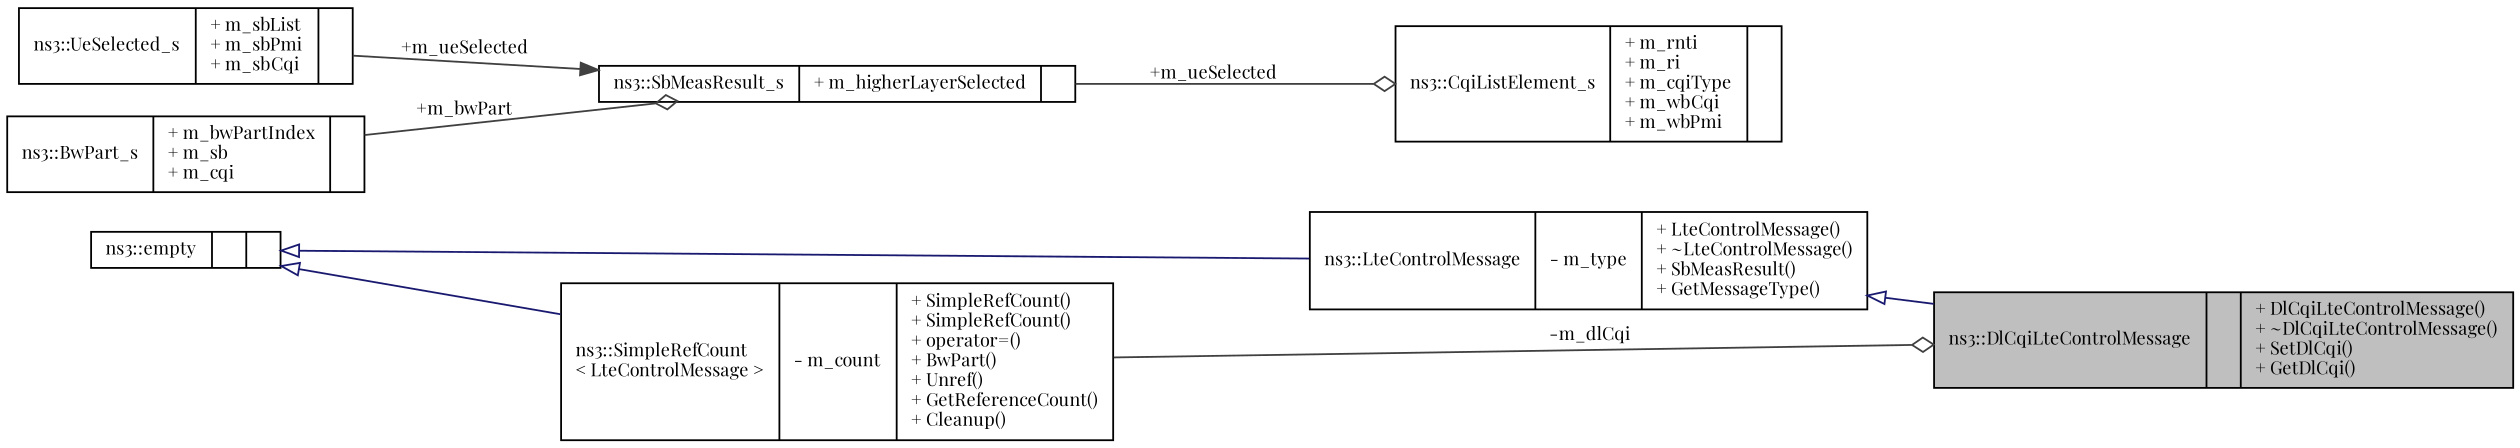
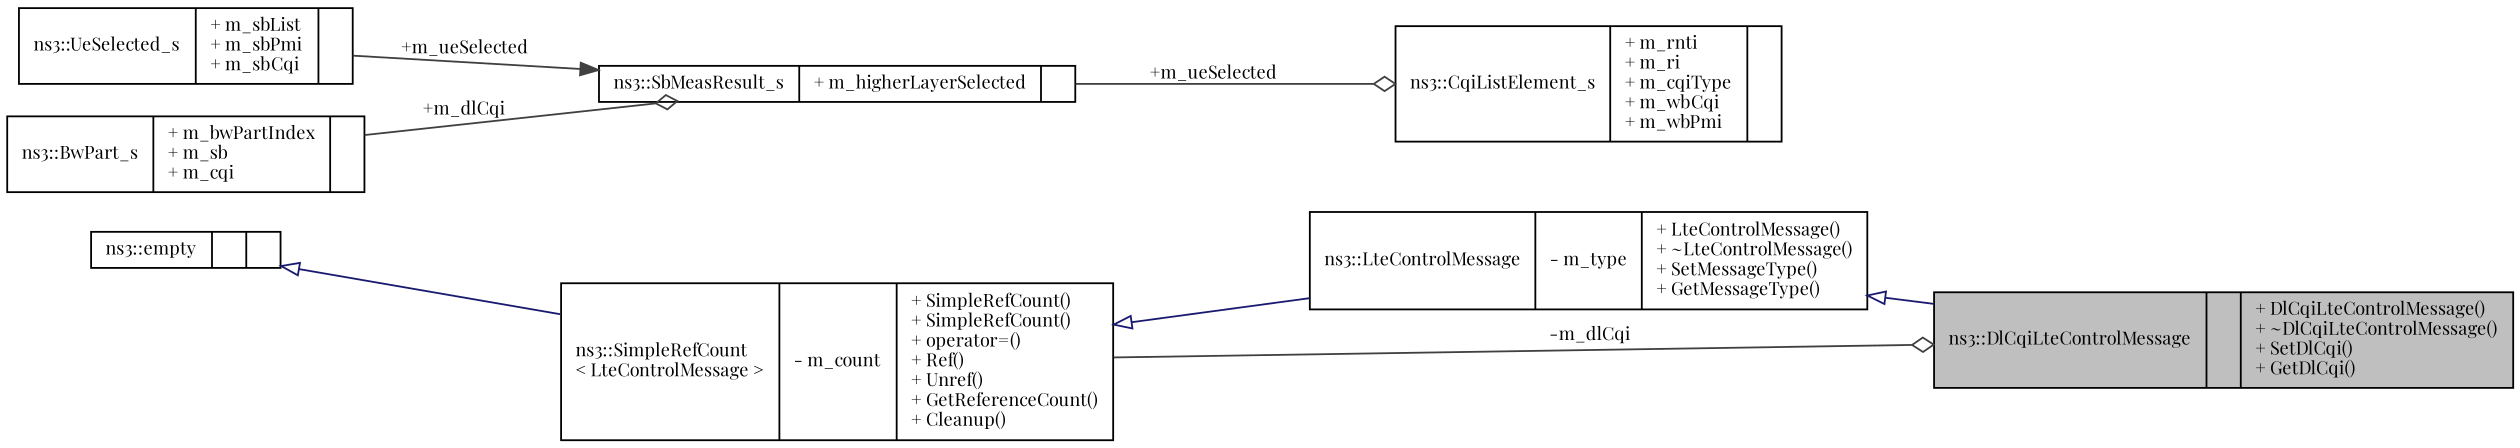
(463, 110) -> (463, 110)
(804, 255) -> (1221, 310)
(1727, 270) -> (1737, 270)
(954, 361) -> (938, 361)
